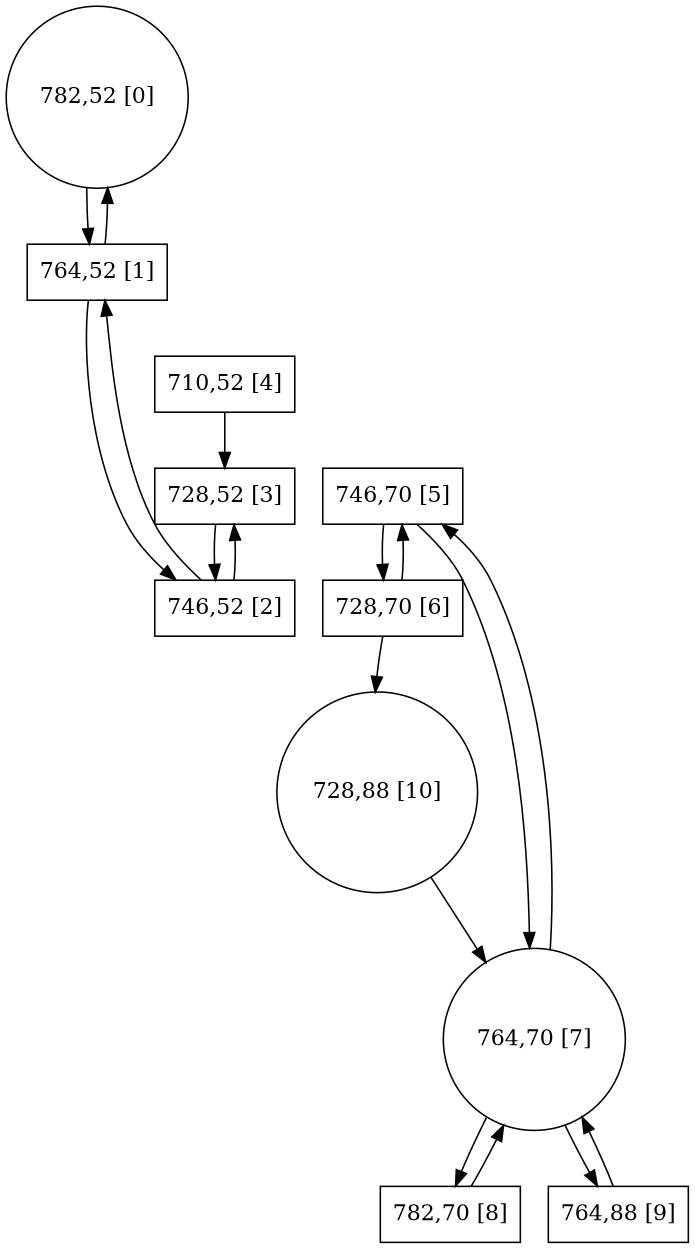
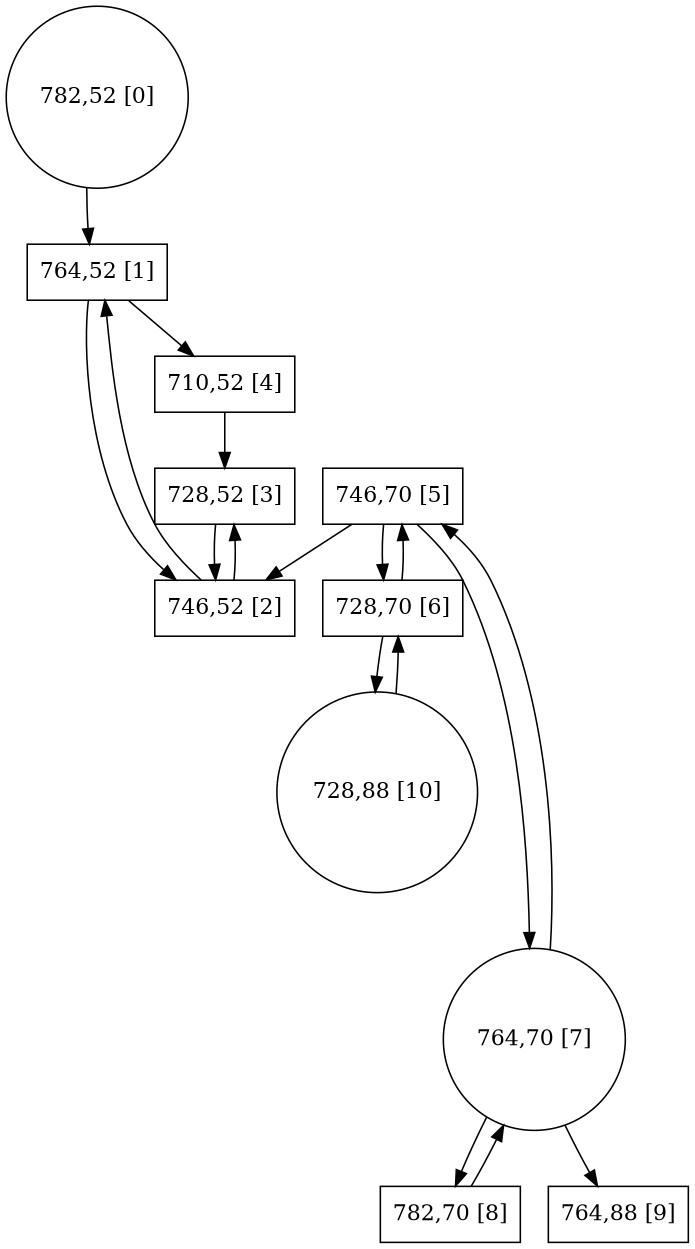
(107, 224) -> (155, 323)
none -> (316, 548)
(454, 913) -> (397, 673)
(602, 1159) -> none
